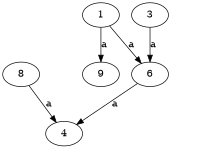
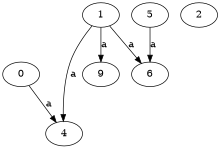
(150, 15) -> (150, 15)
none -> (199, 15)
(21, 74) -> (21, 74)
(110, 102) -> (69, 67)
